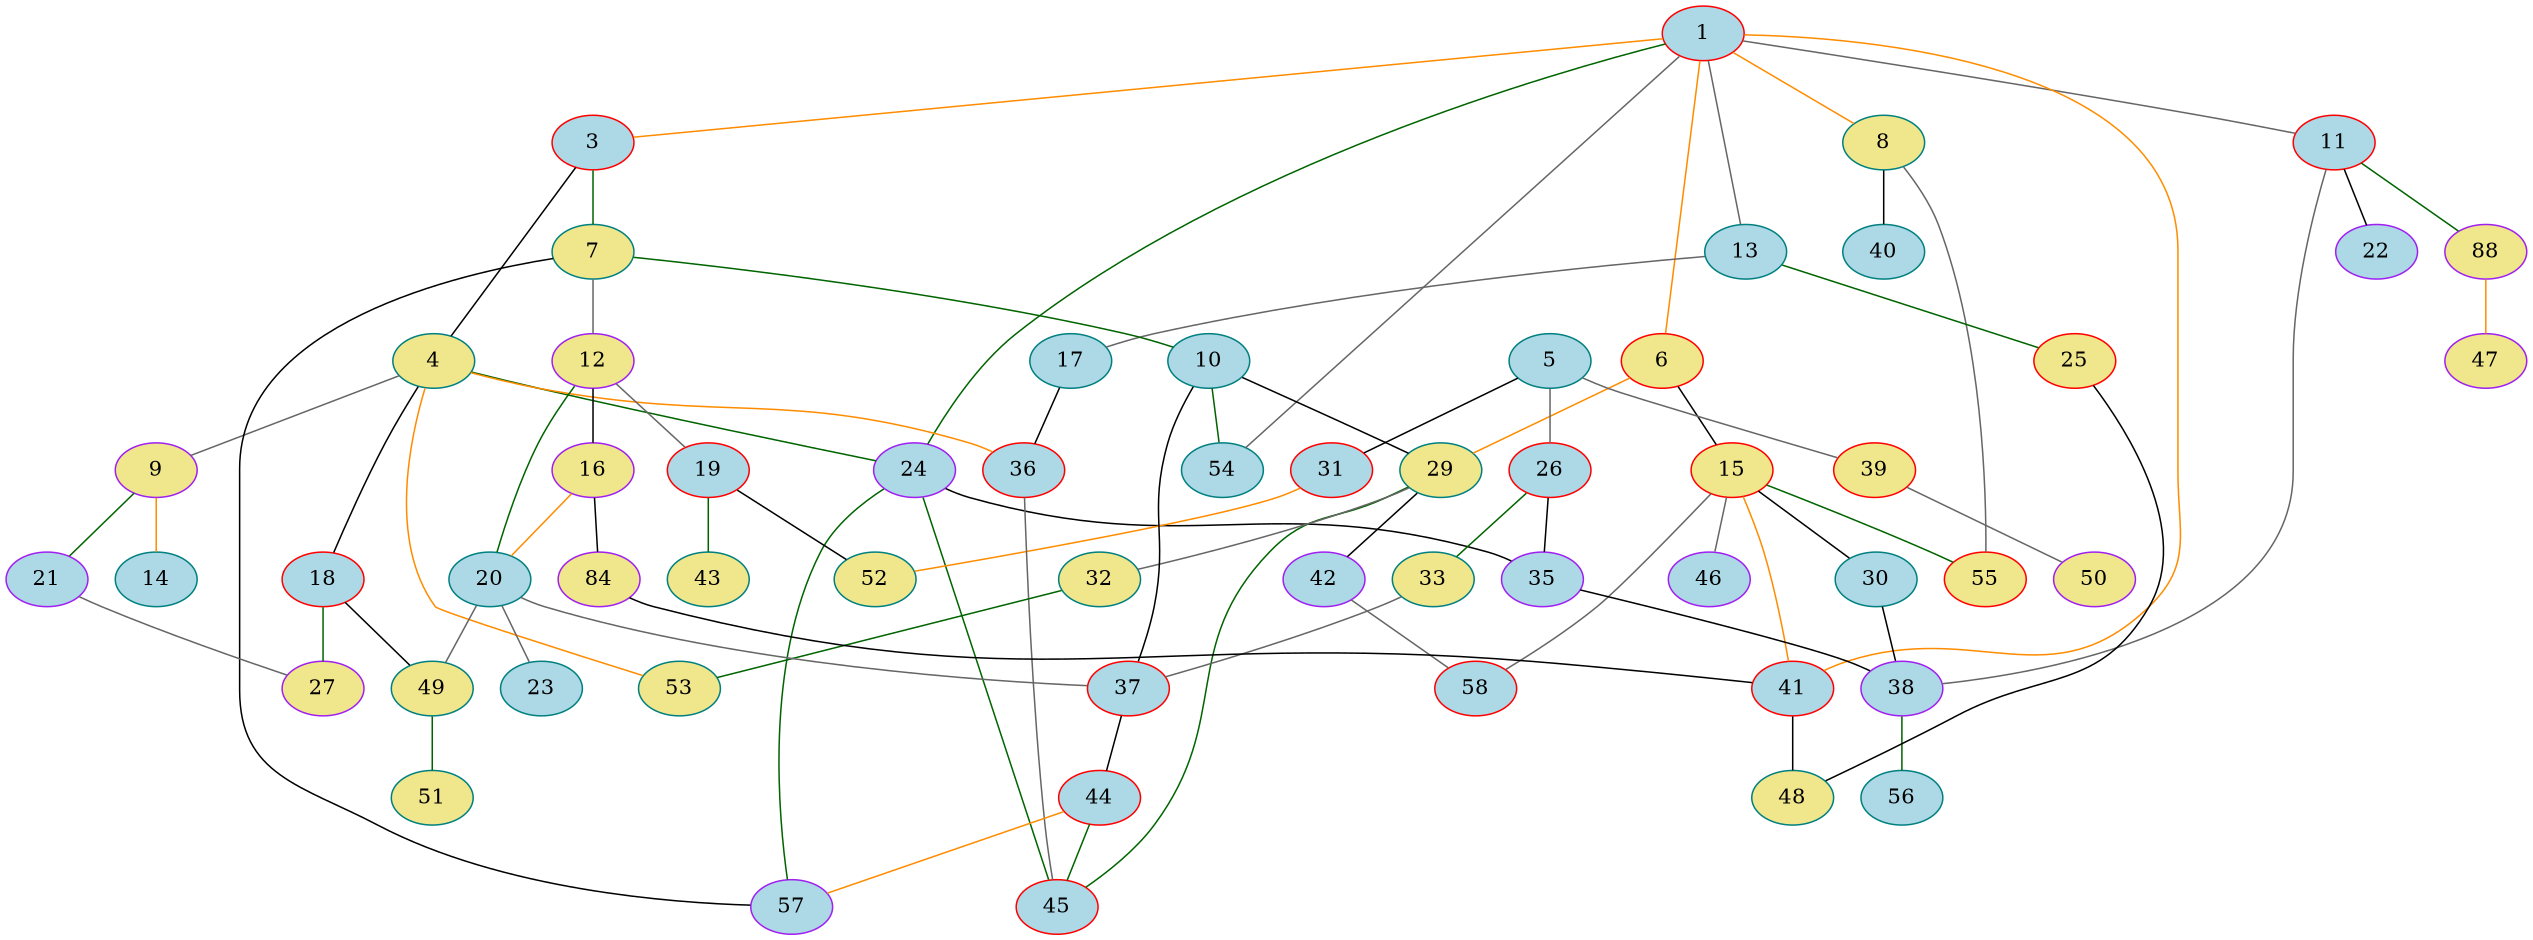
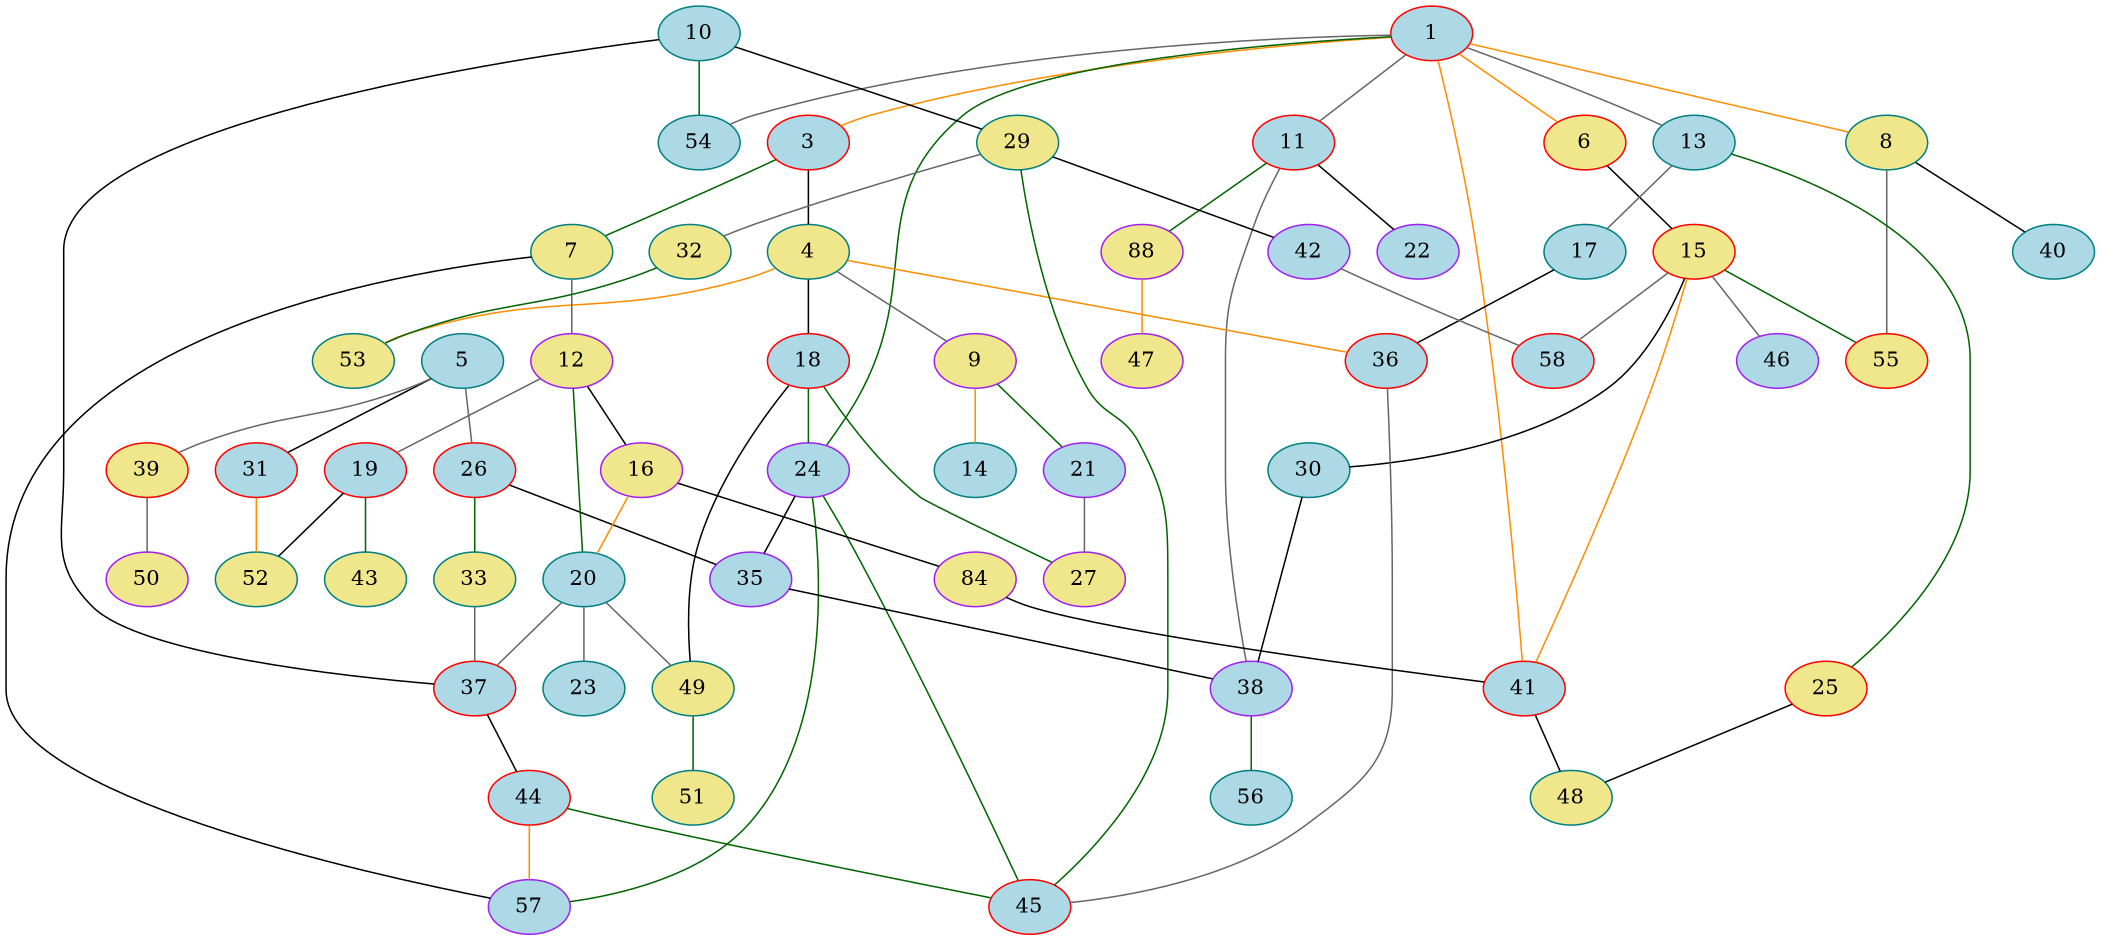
(905, 292) -> none
(1559, 412) -> none
(673, 418) -> (808, 416)
